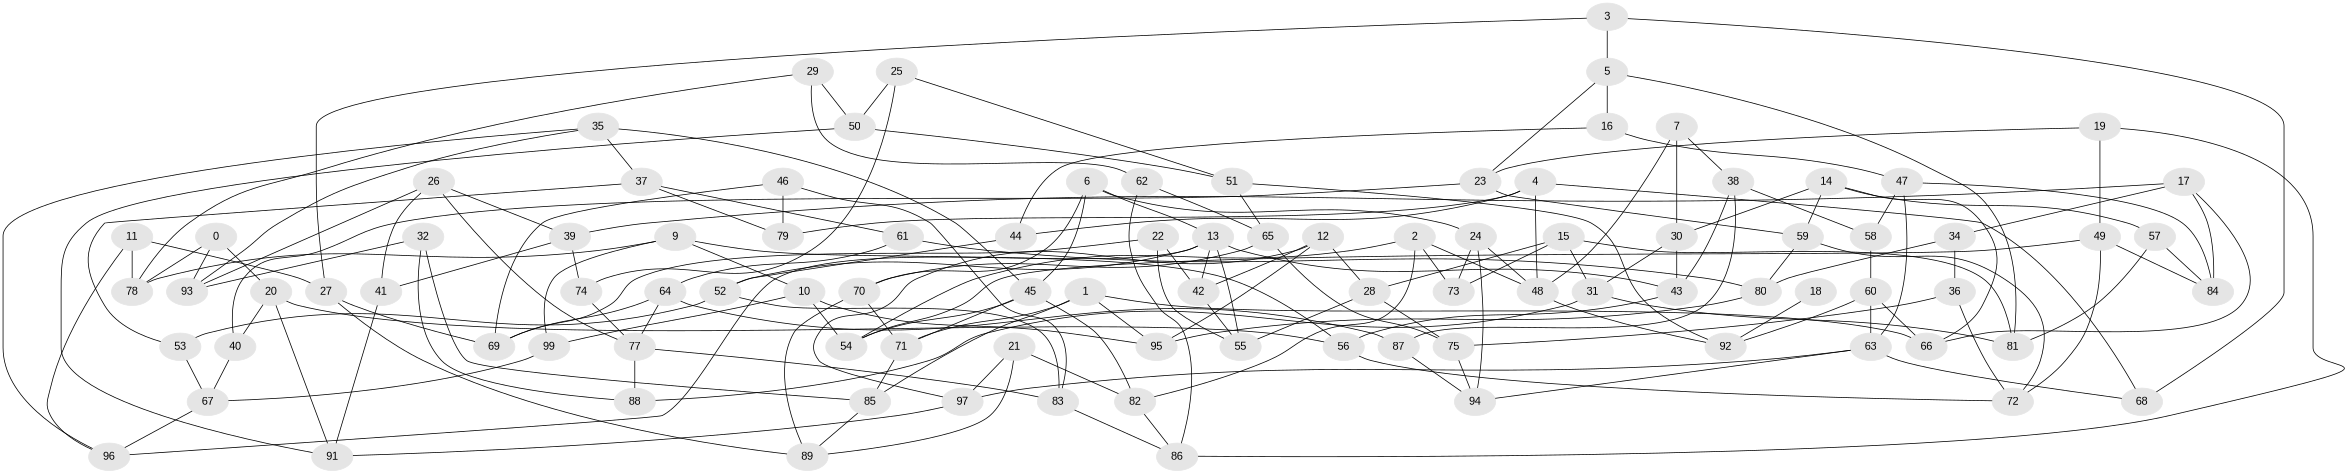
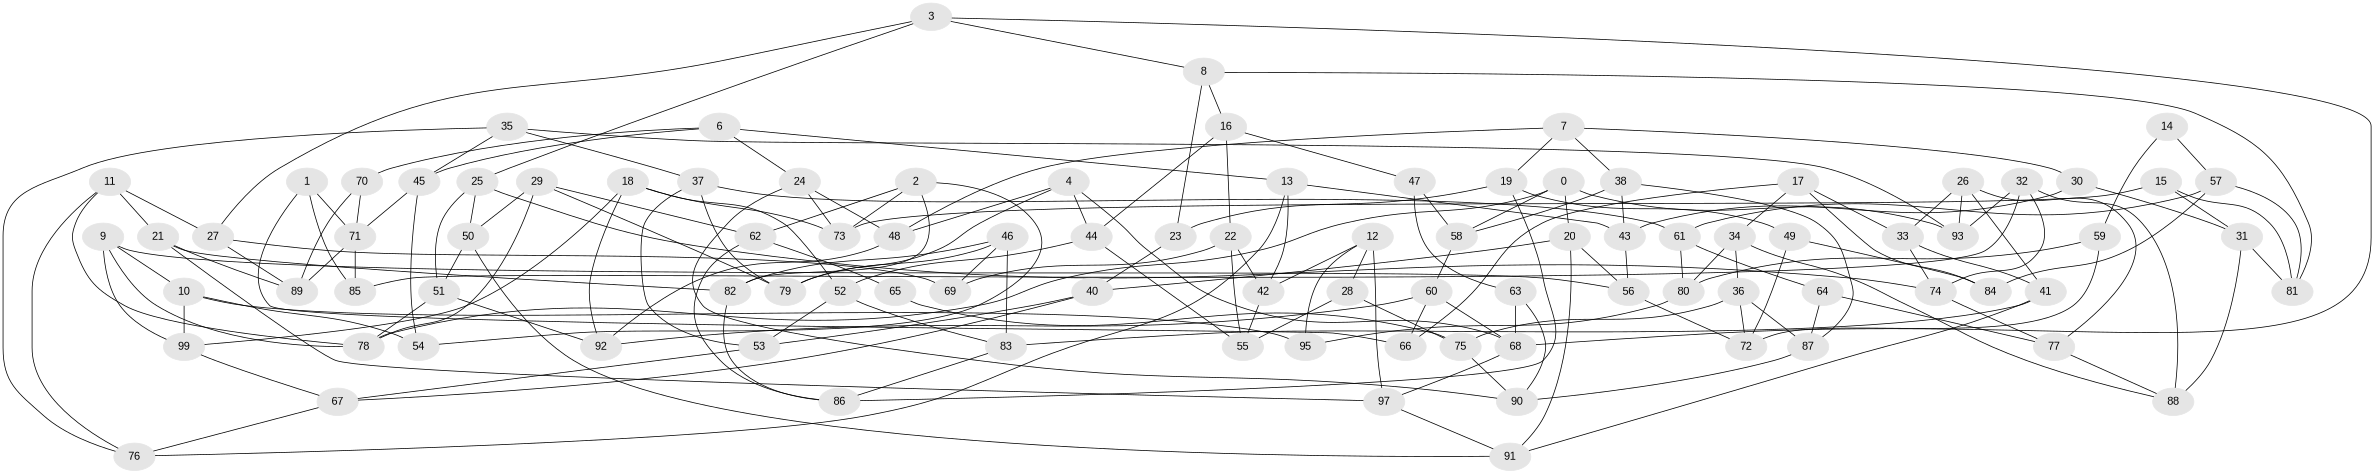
(1607, 72) -> (1204, 72)
none -> (703, 97)
none -> (1535, 154)
none -> (1228, 182)
(2086, 196) -> none
(1249, 207) -> (401, 319)
none -> (134, 209)
(1752, 209) -> none
none -> (1999, 213)
(1639, 214) -> none
none -> (779, 215)
none -> (1499, 215)
(1975, 216) -> none
none -> (656, 233)
(570, 237) -> (1903, 237)
(1556, 255) -> none
none -> (2030, 261)
(932, 264) -> (777, 220)
(1467, 264) -> none
(1476, 264) -> (836, 209)
(1064, 266) -> none
(1229, 291) -> (1167, 292)
none -> (452, 310)
(611, 312) -> none
(1871, 318) -> (1474, 319)
none -> (949, 319)
(1121, 319) -> none
none -> (1773, 319)
none -> (1970, 336)
(1106, 345) -> (867, 260)
(857, 370) -> (1529, 332)
(1394, 370) -> (1466, 370)
(1475, 402) -> (1517, 402)
(839, 429) -> (319, 271)
(109, 457) -> (134, 457)
